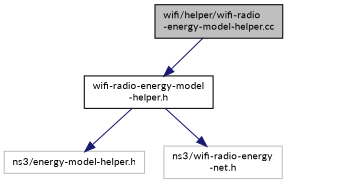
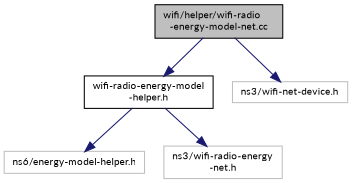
(219, 21) -> (219, 21)
none -> (290, 92)
(74, 162) -> (74, 162)
